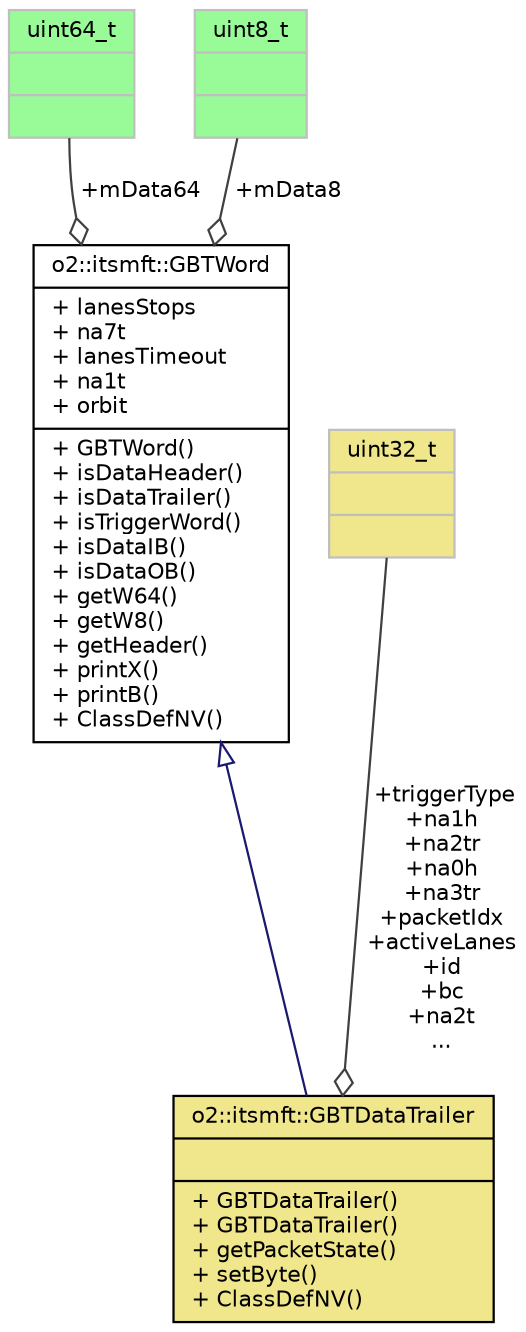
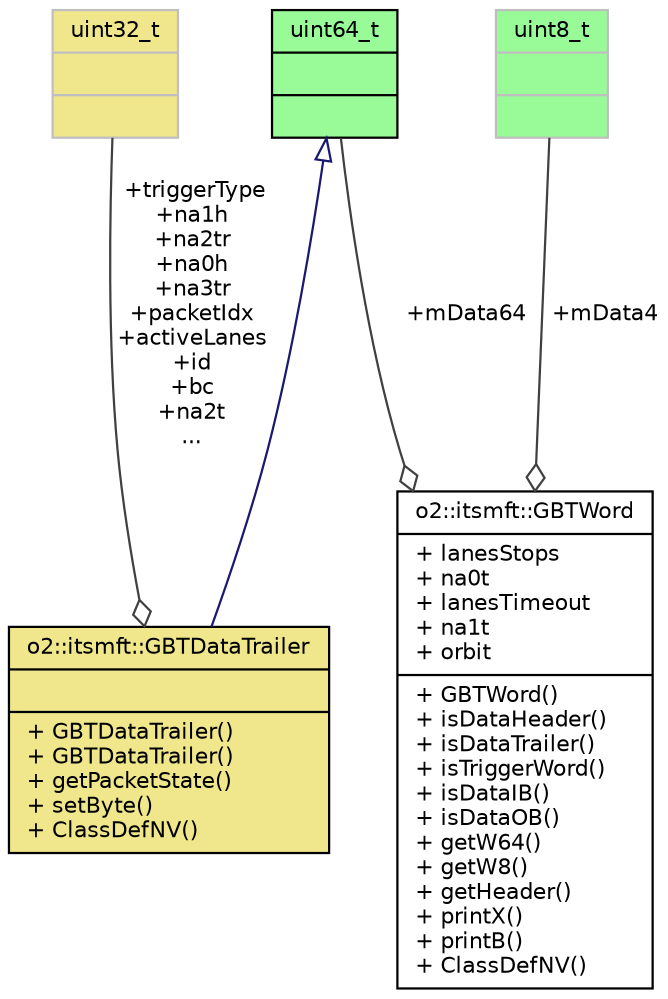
(72, 74) -> (335, 74)
(285, 191) -> (602, 315)
(90, 332) -> (453, 579)
(267, 930) -> (280, 397)
